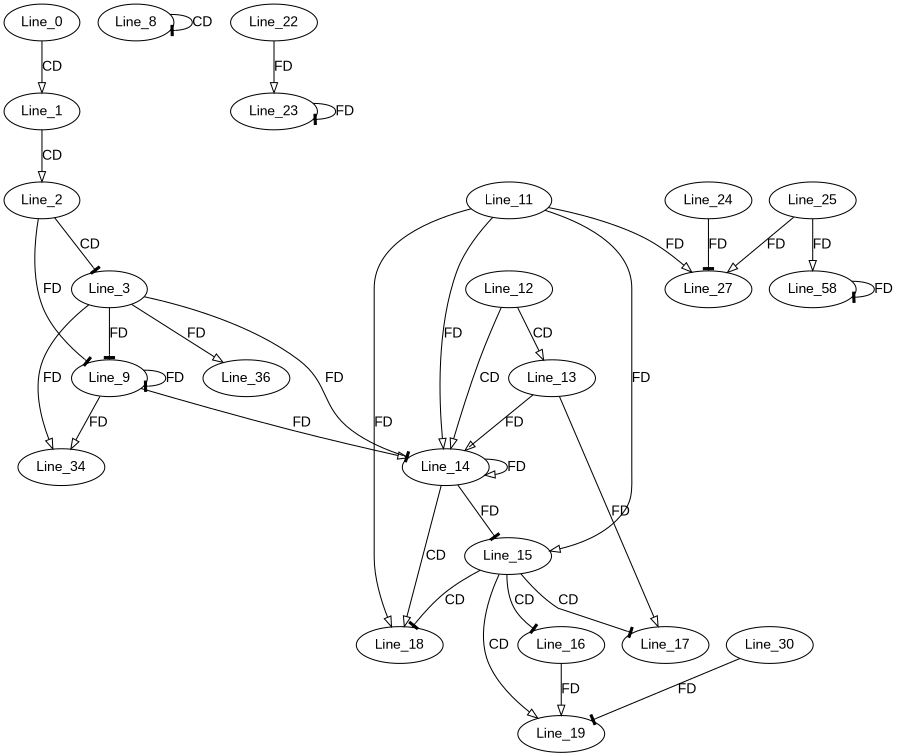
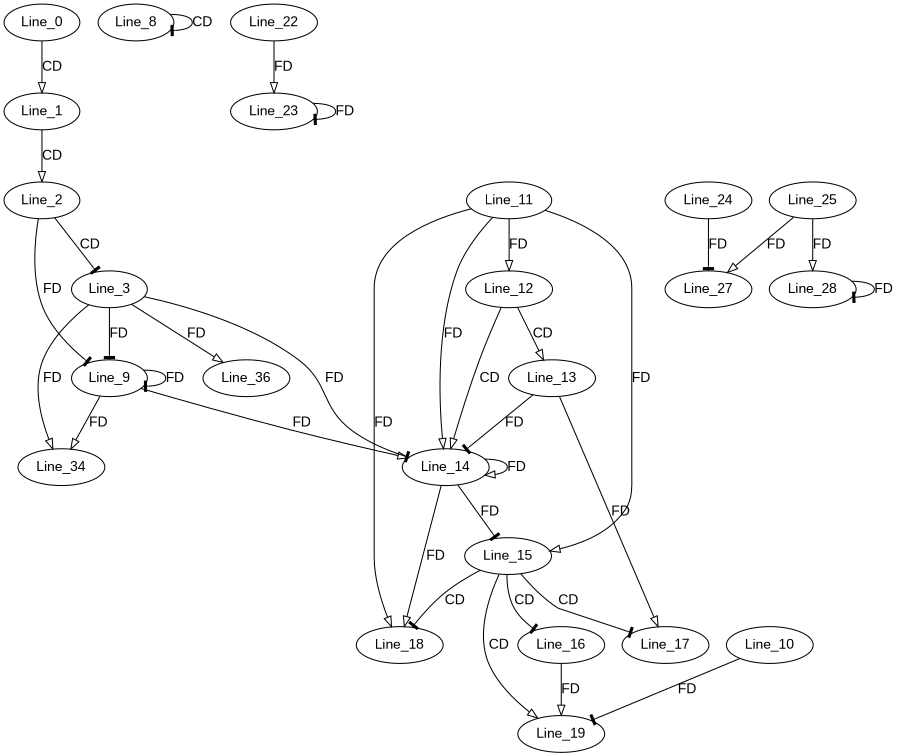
(620, 227) -> (509, 240)
(813, 289) -> (813, 289)
(501, 421) -> (501, 421)
(436, 556) -> (436, 556)
(770, 645) -> (770, 645)
